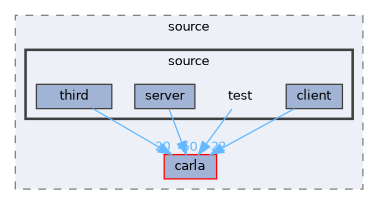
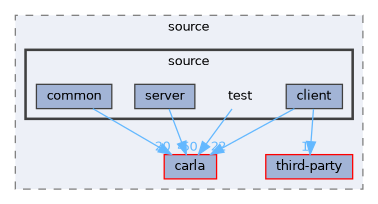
(74, 96) -> (74, 96)
none -> (309, 167)
